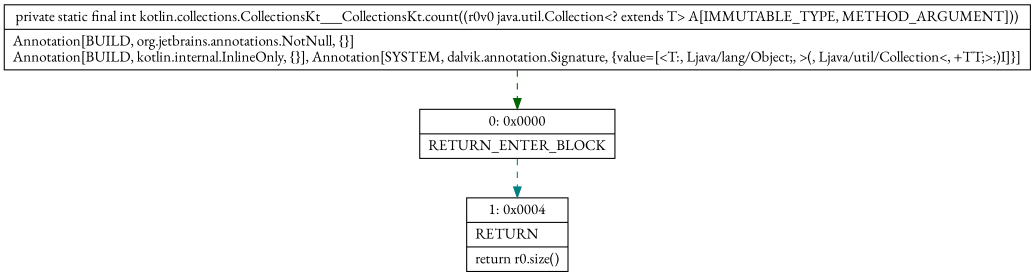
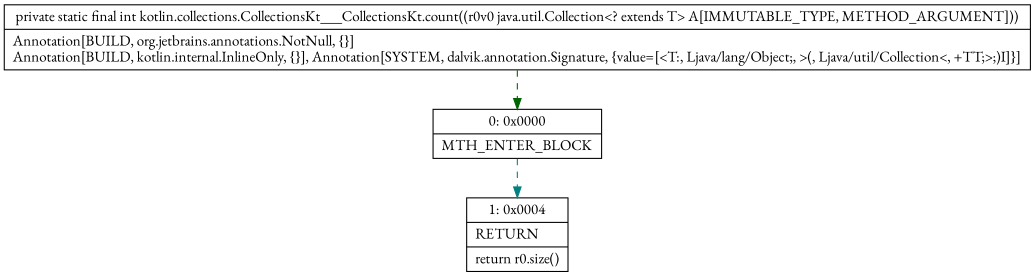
(517, 146) -> (517, 146)
